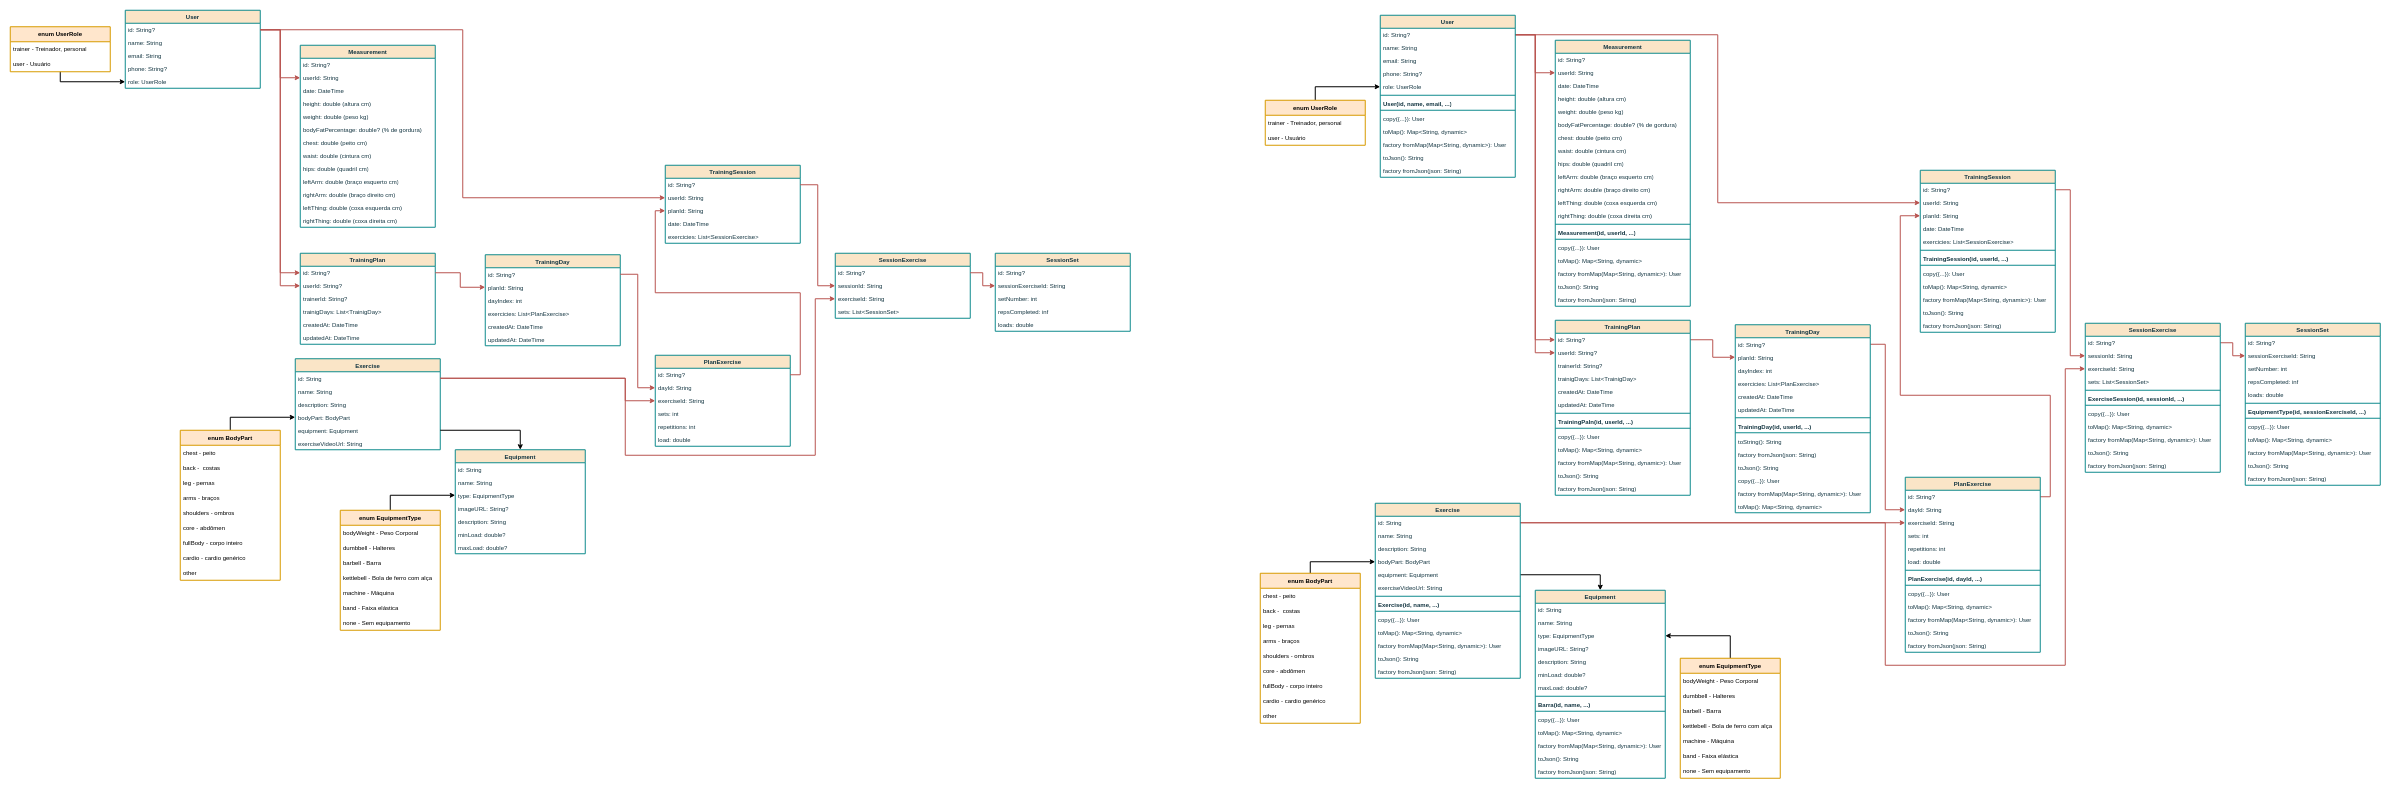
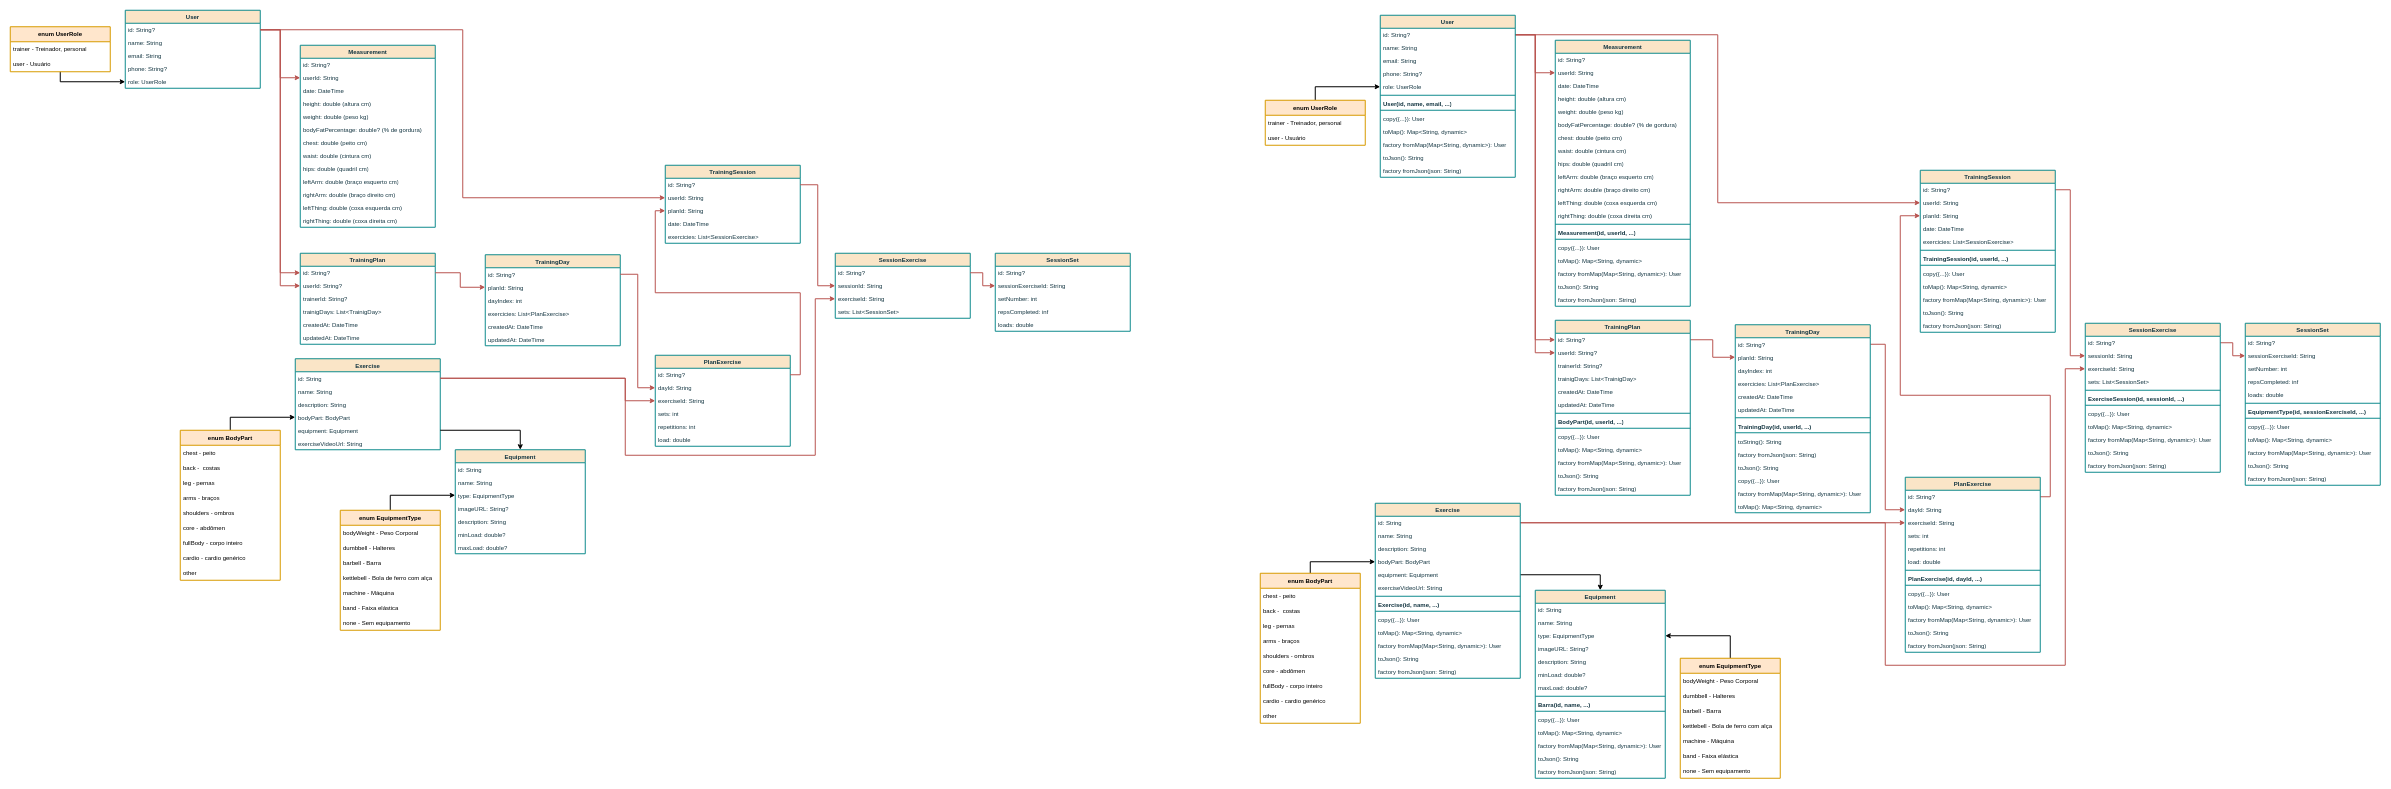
(1598, 422) -> (1594, 422)
